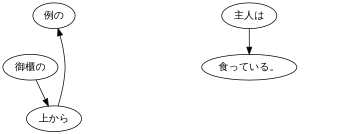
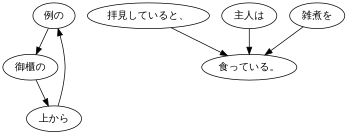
none -> (148, 16)
none -> (317, 16)
none -> (44, 38)
